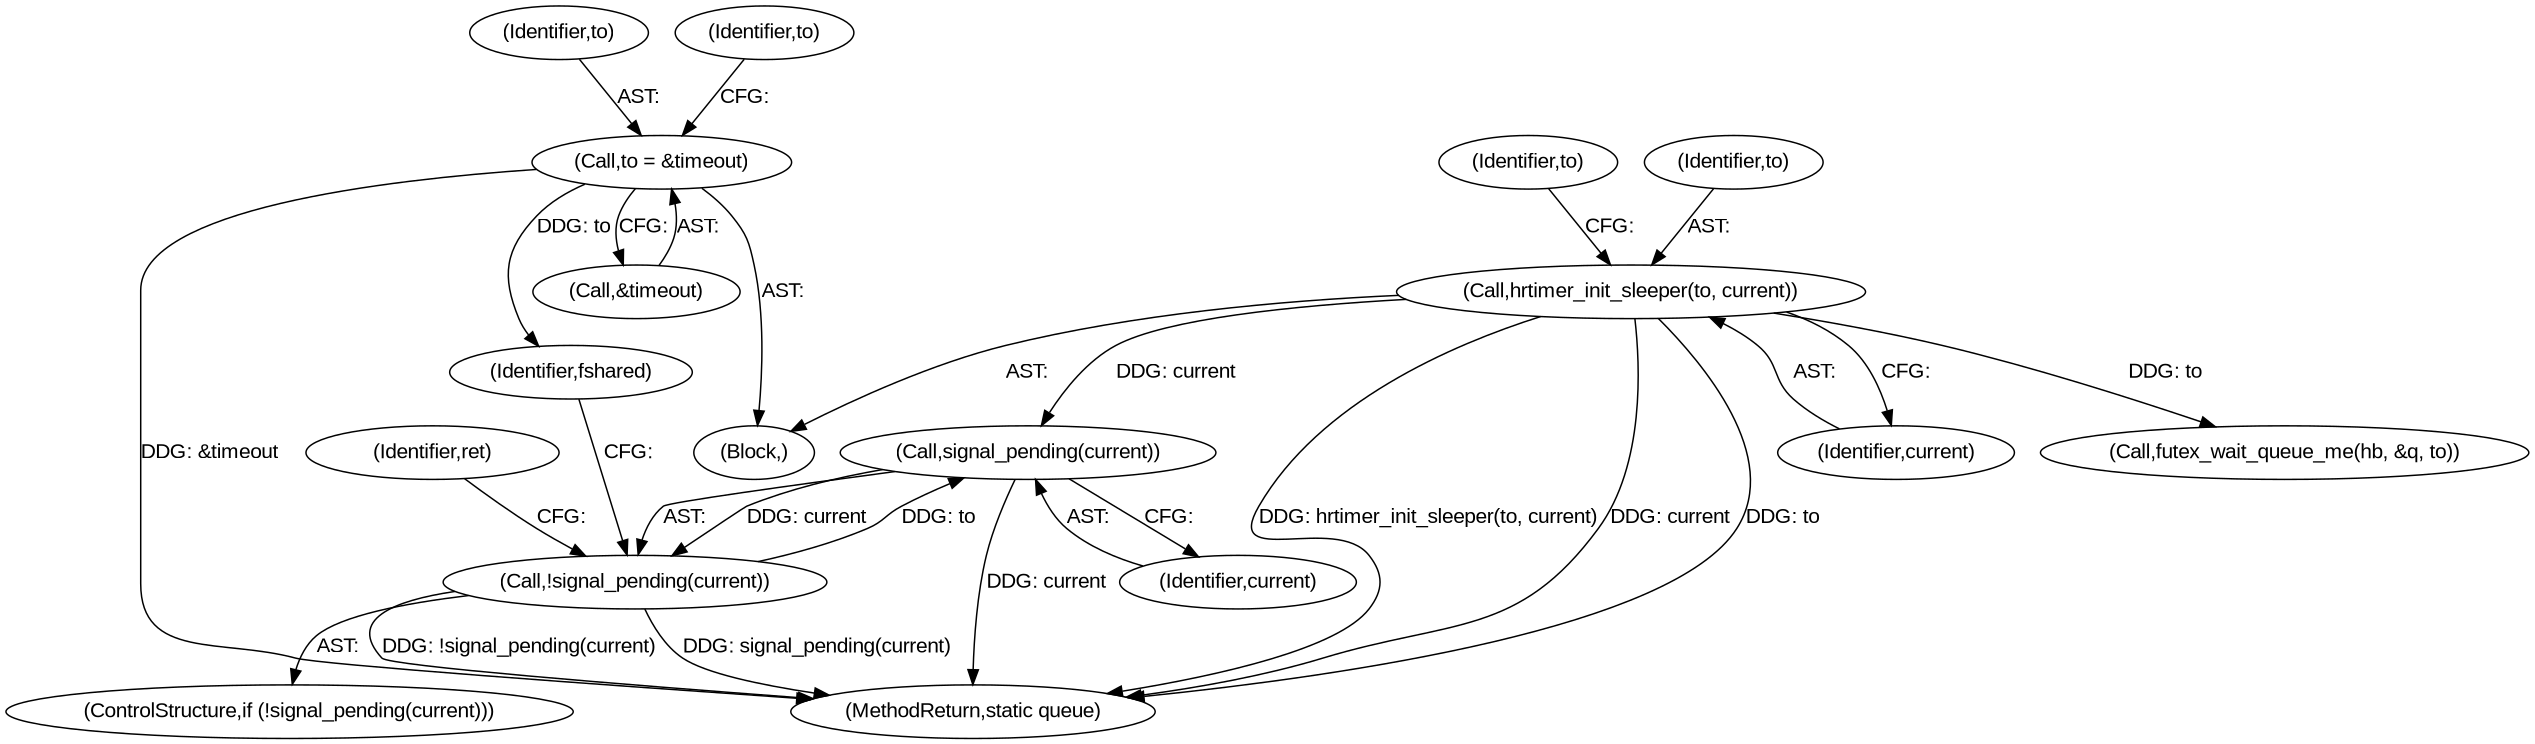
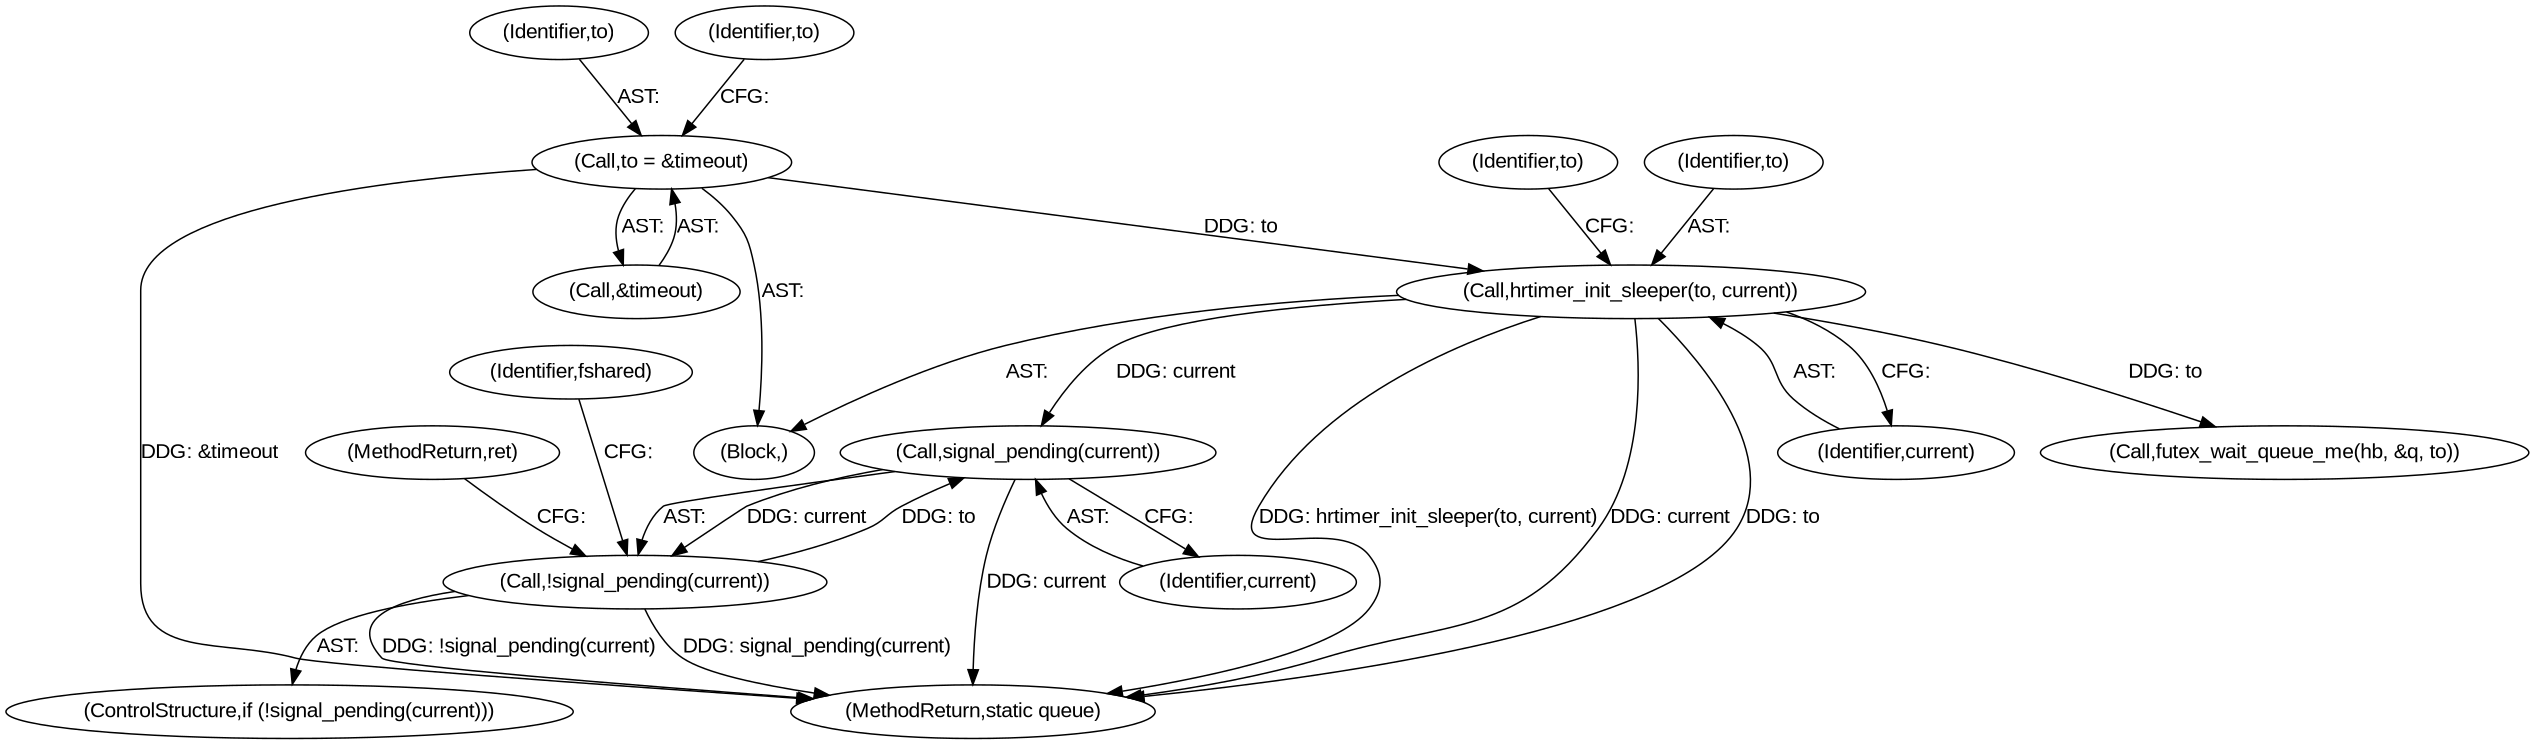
(646, 227) -> (646, 227)
(515, 246) -> (1118, 223)
(433, 453) -> (433, 453)
